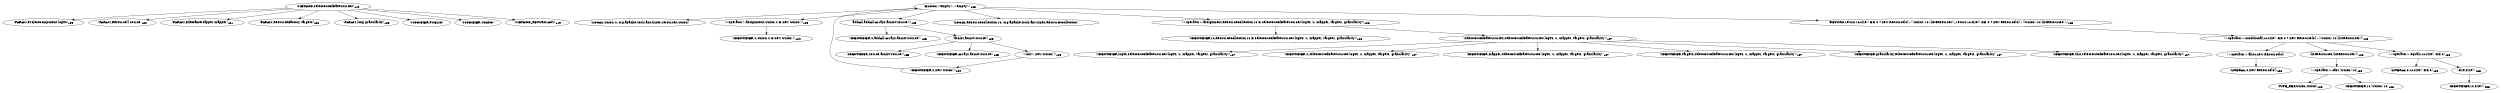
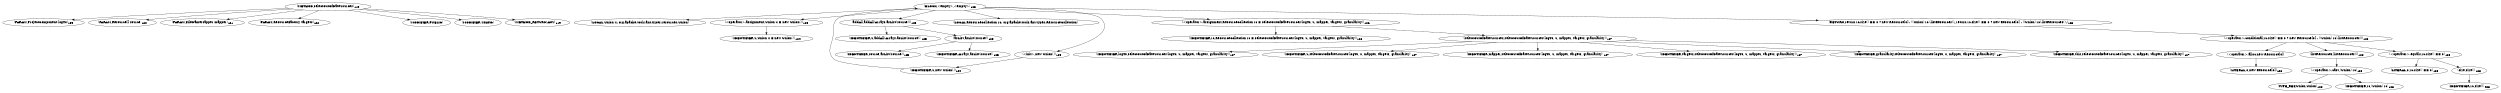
(366, 23) -> none
(1007, 46) -> (1066, 11)
